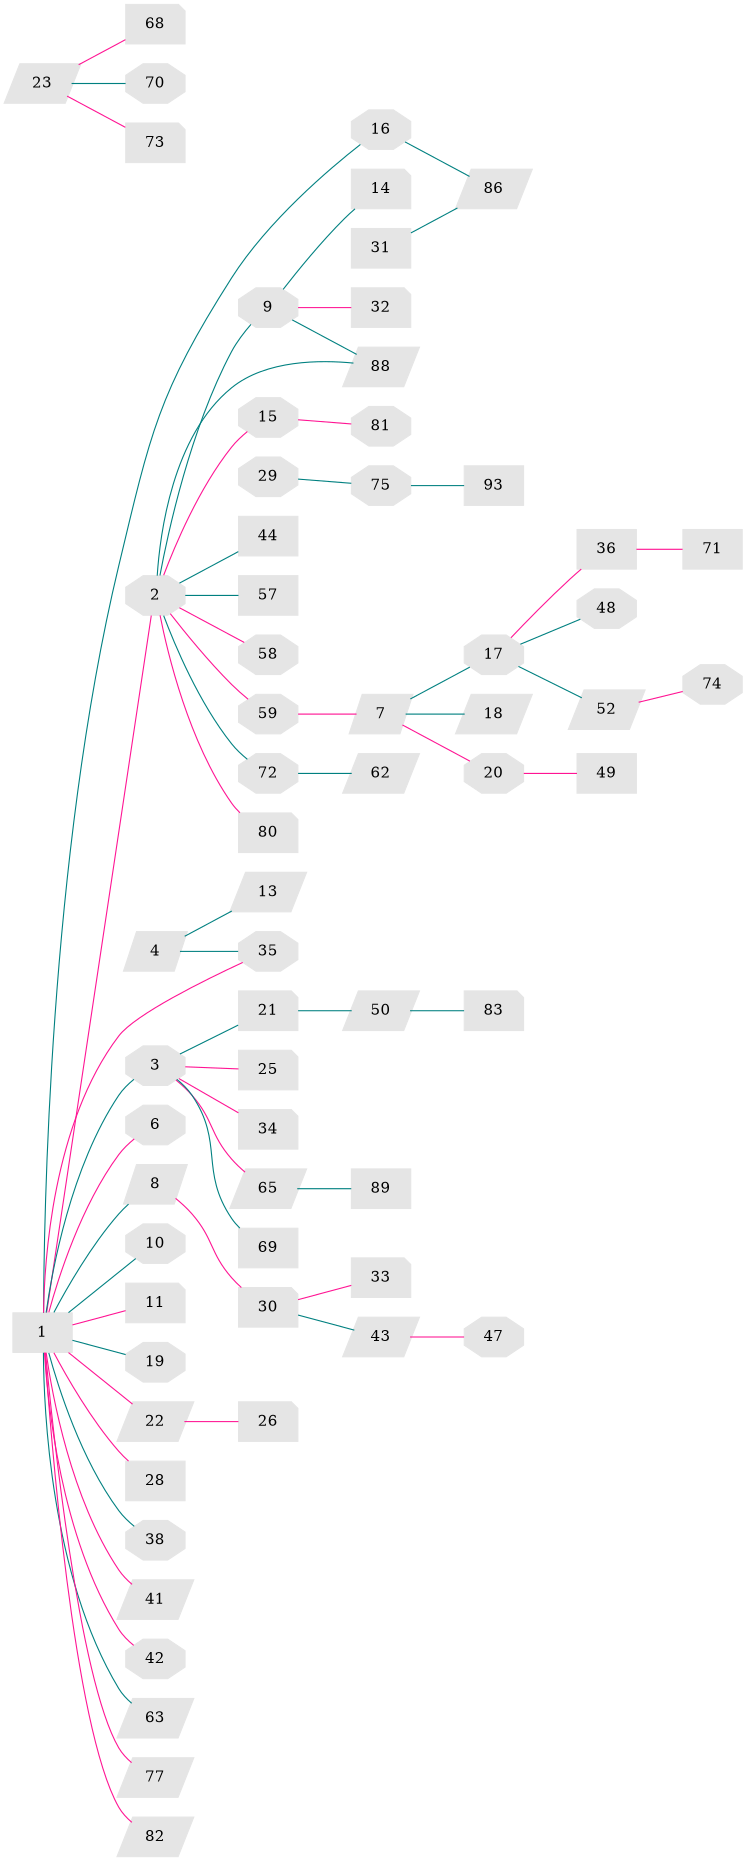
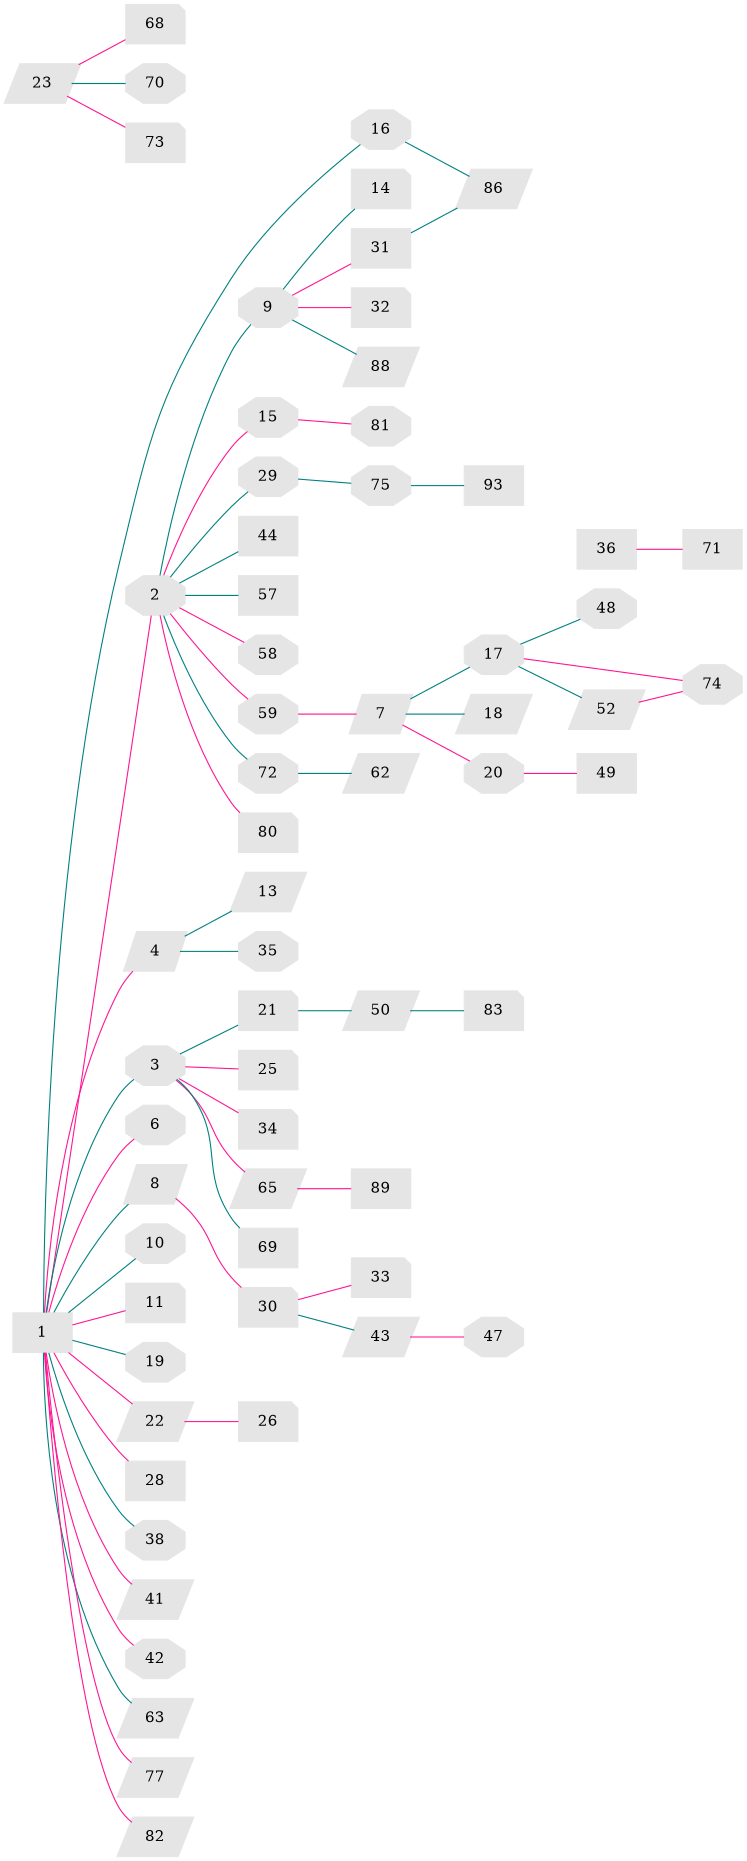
none -> (322, 280)
(215, 404) -> (207, 533)
(545, 603) -> (603, 670)
(88, 1090) -> (57, 1197)
(324, 1189) -> (324, 1189)
